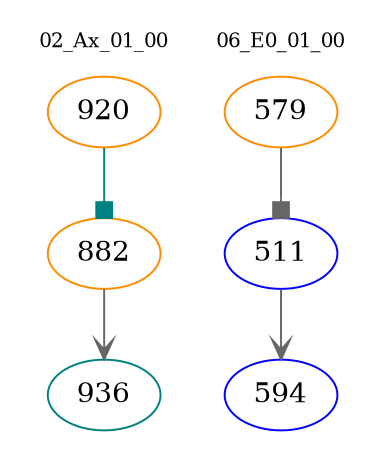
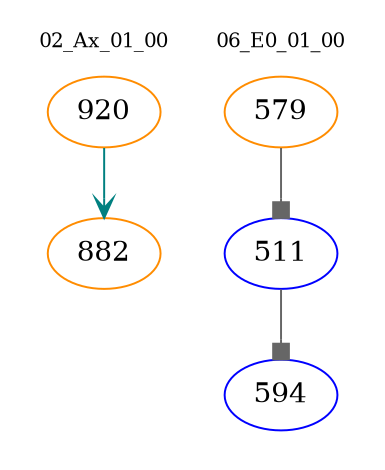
(104, 173) -> (104, 173)
(281, 315) -> (281, 315)
(104, 395) -> none
